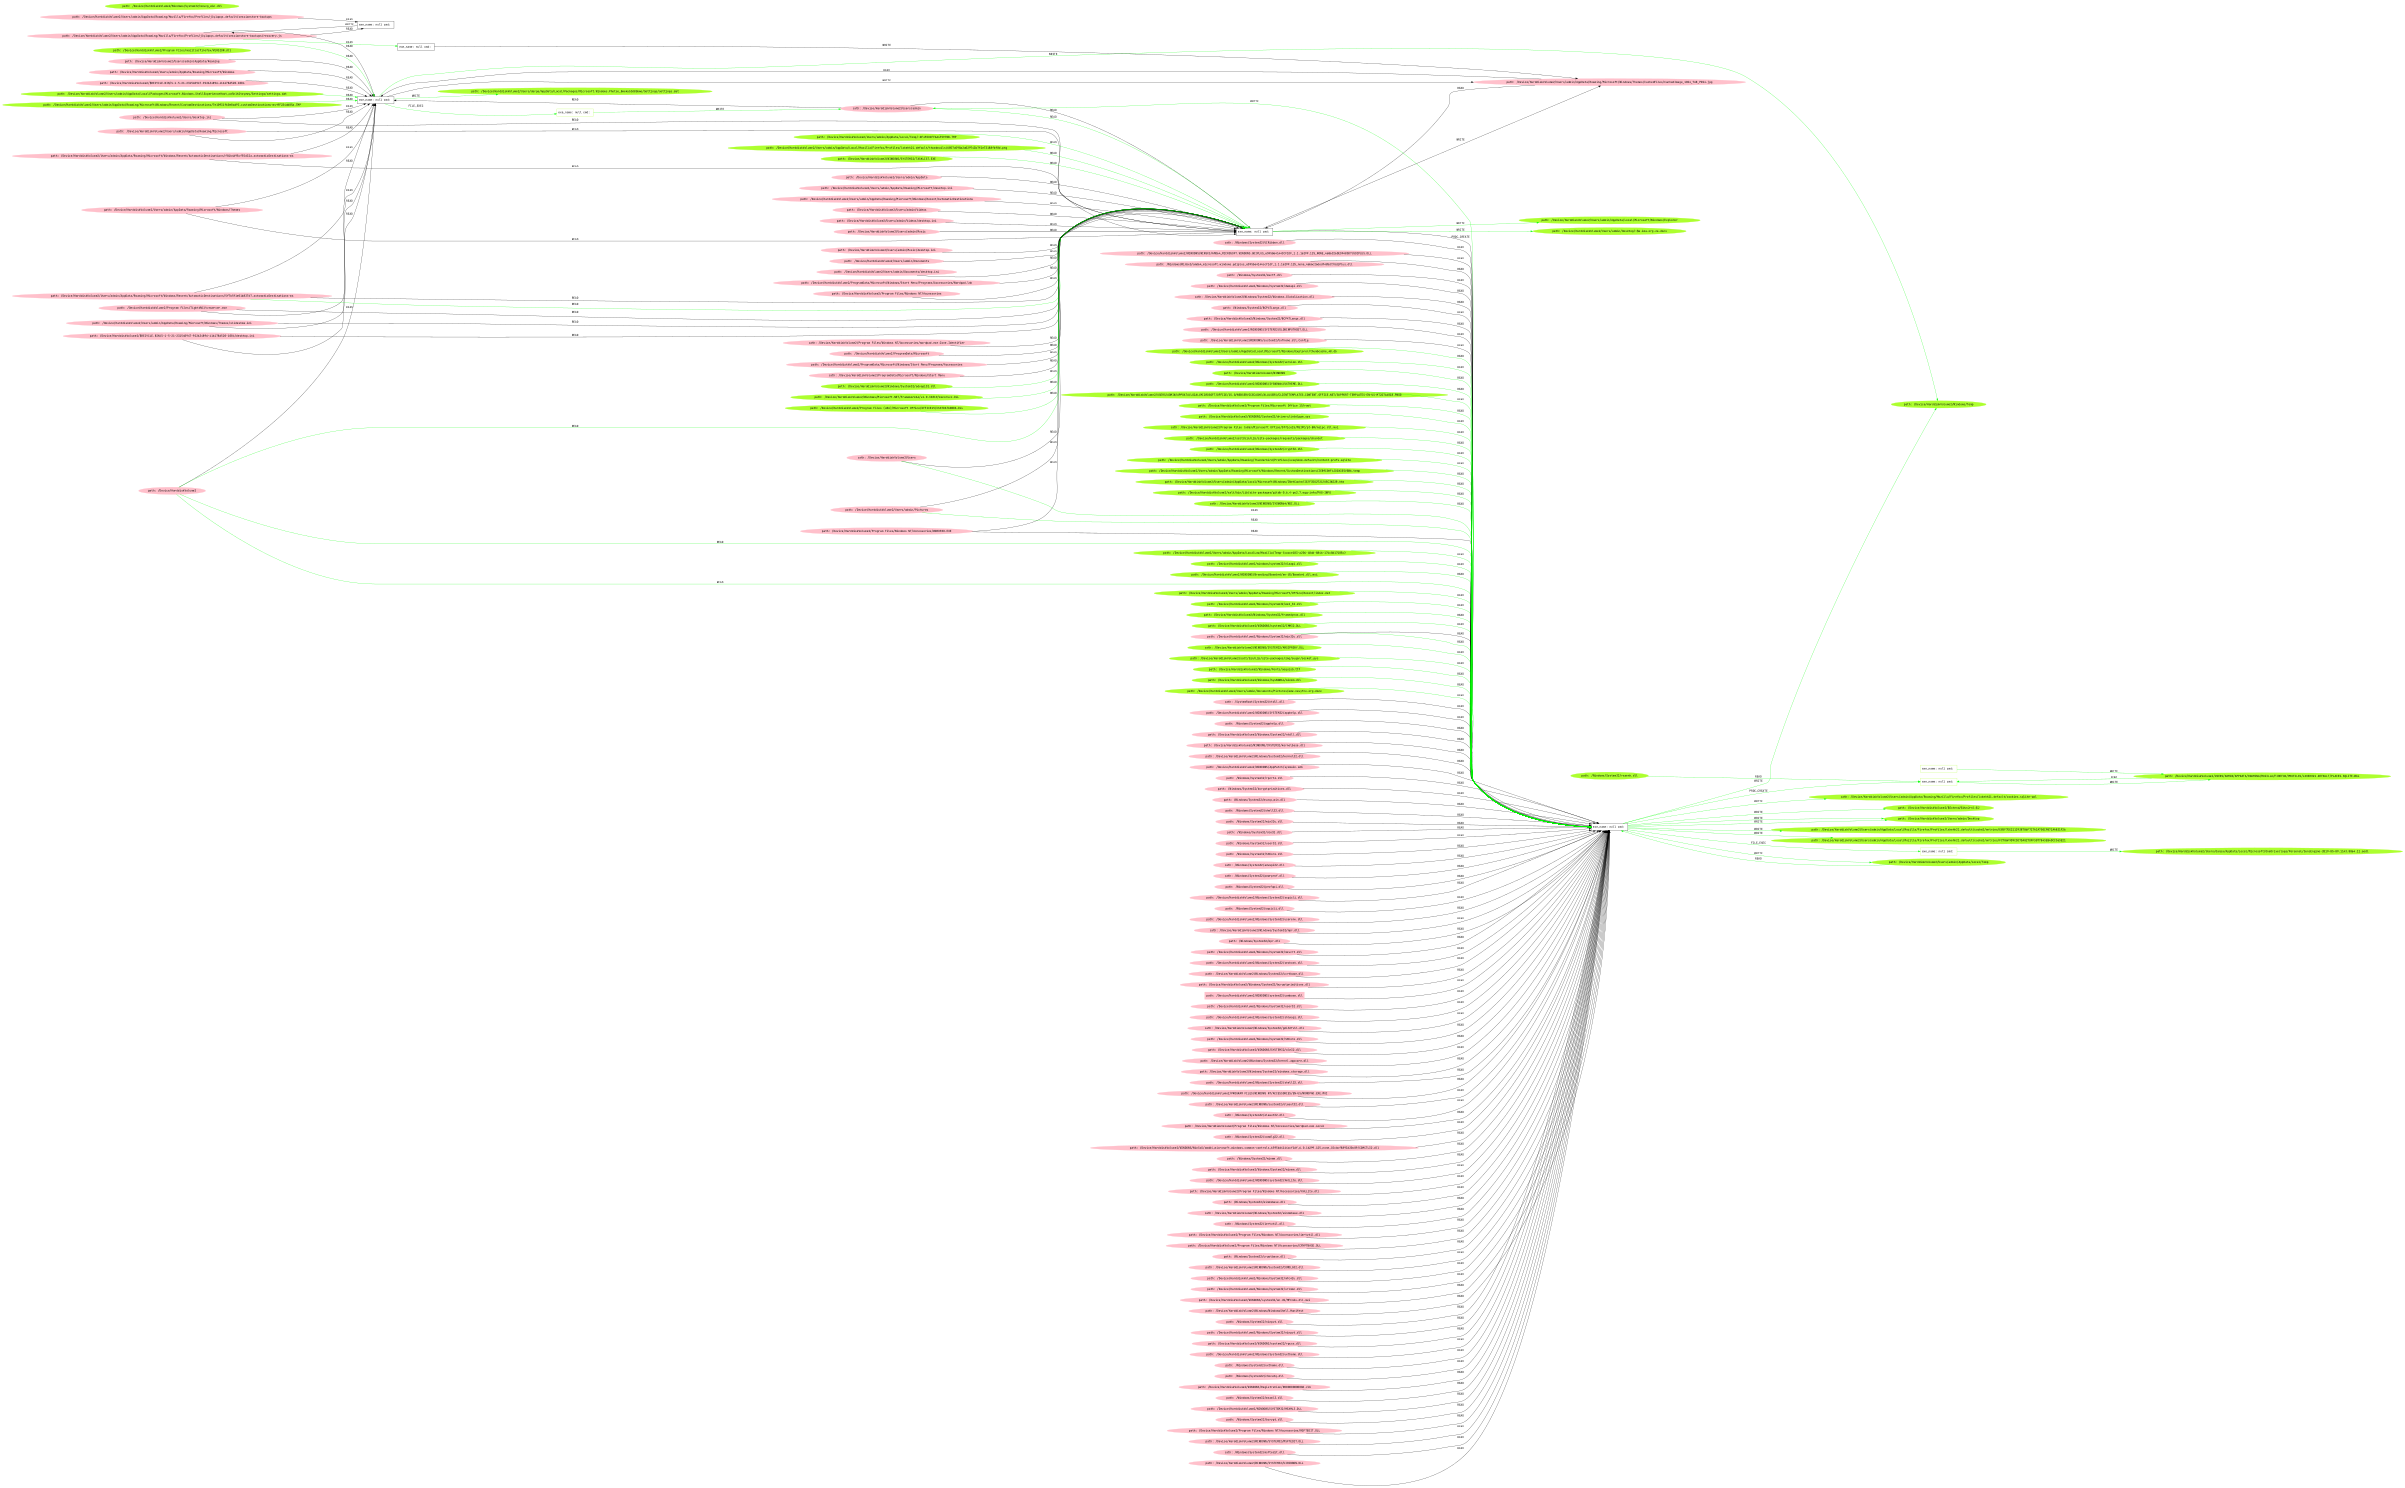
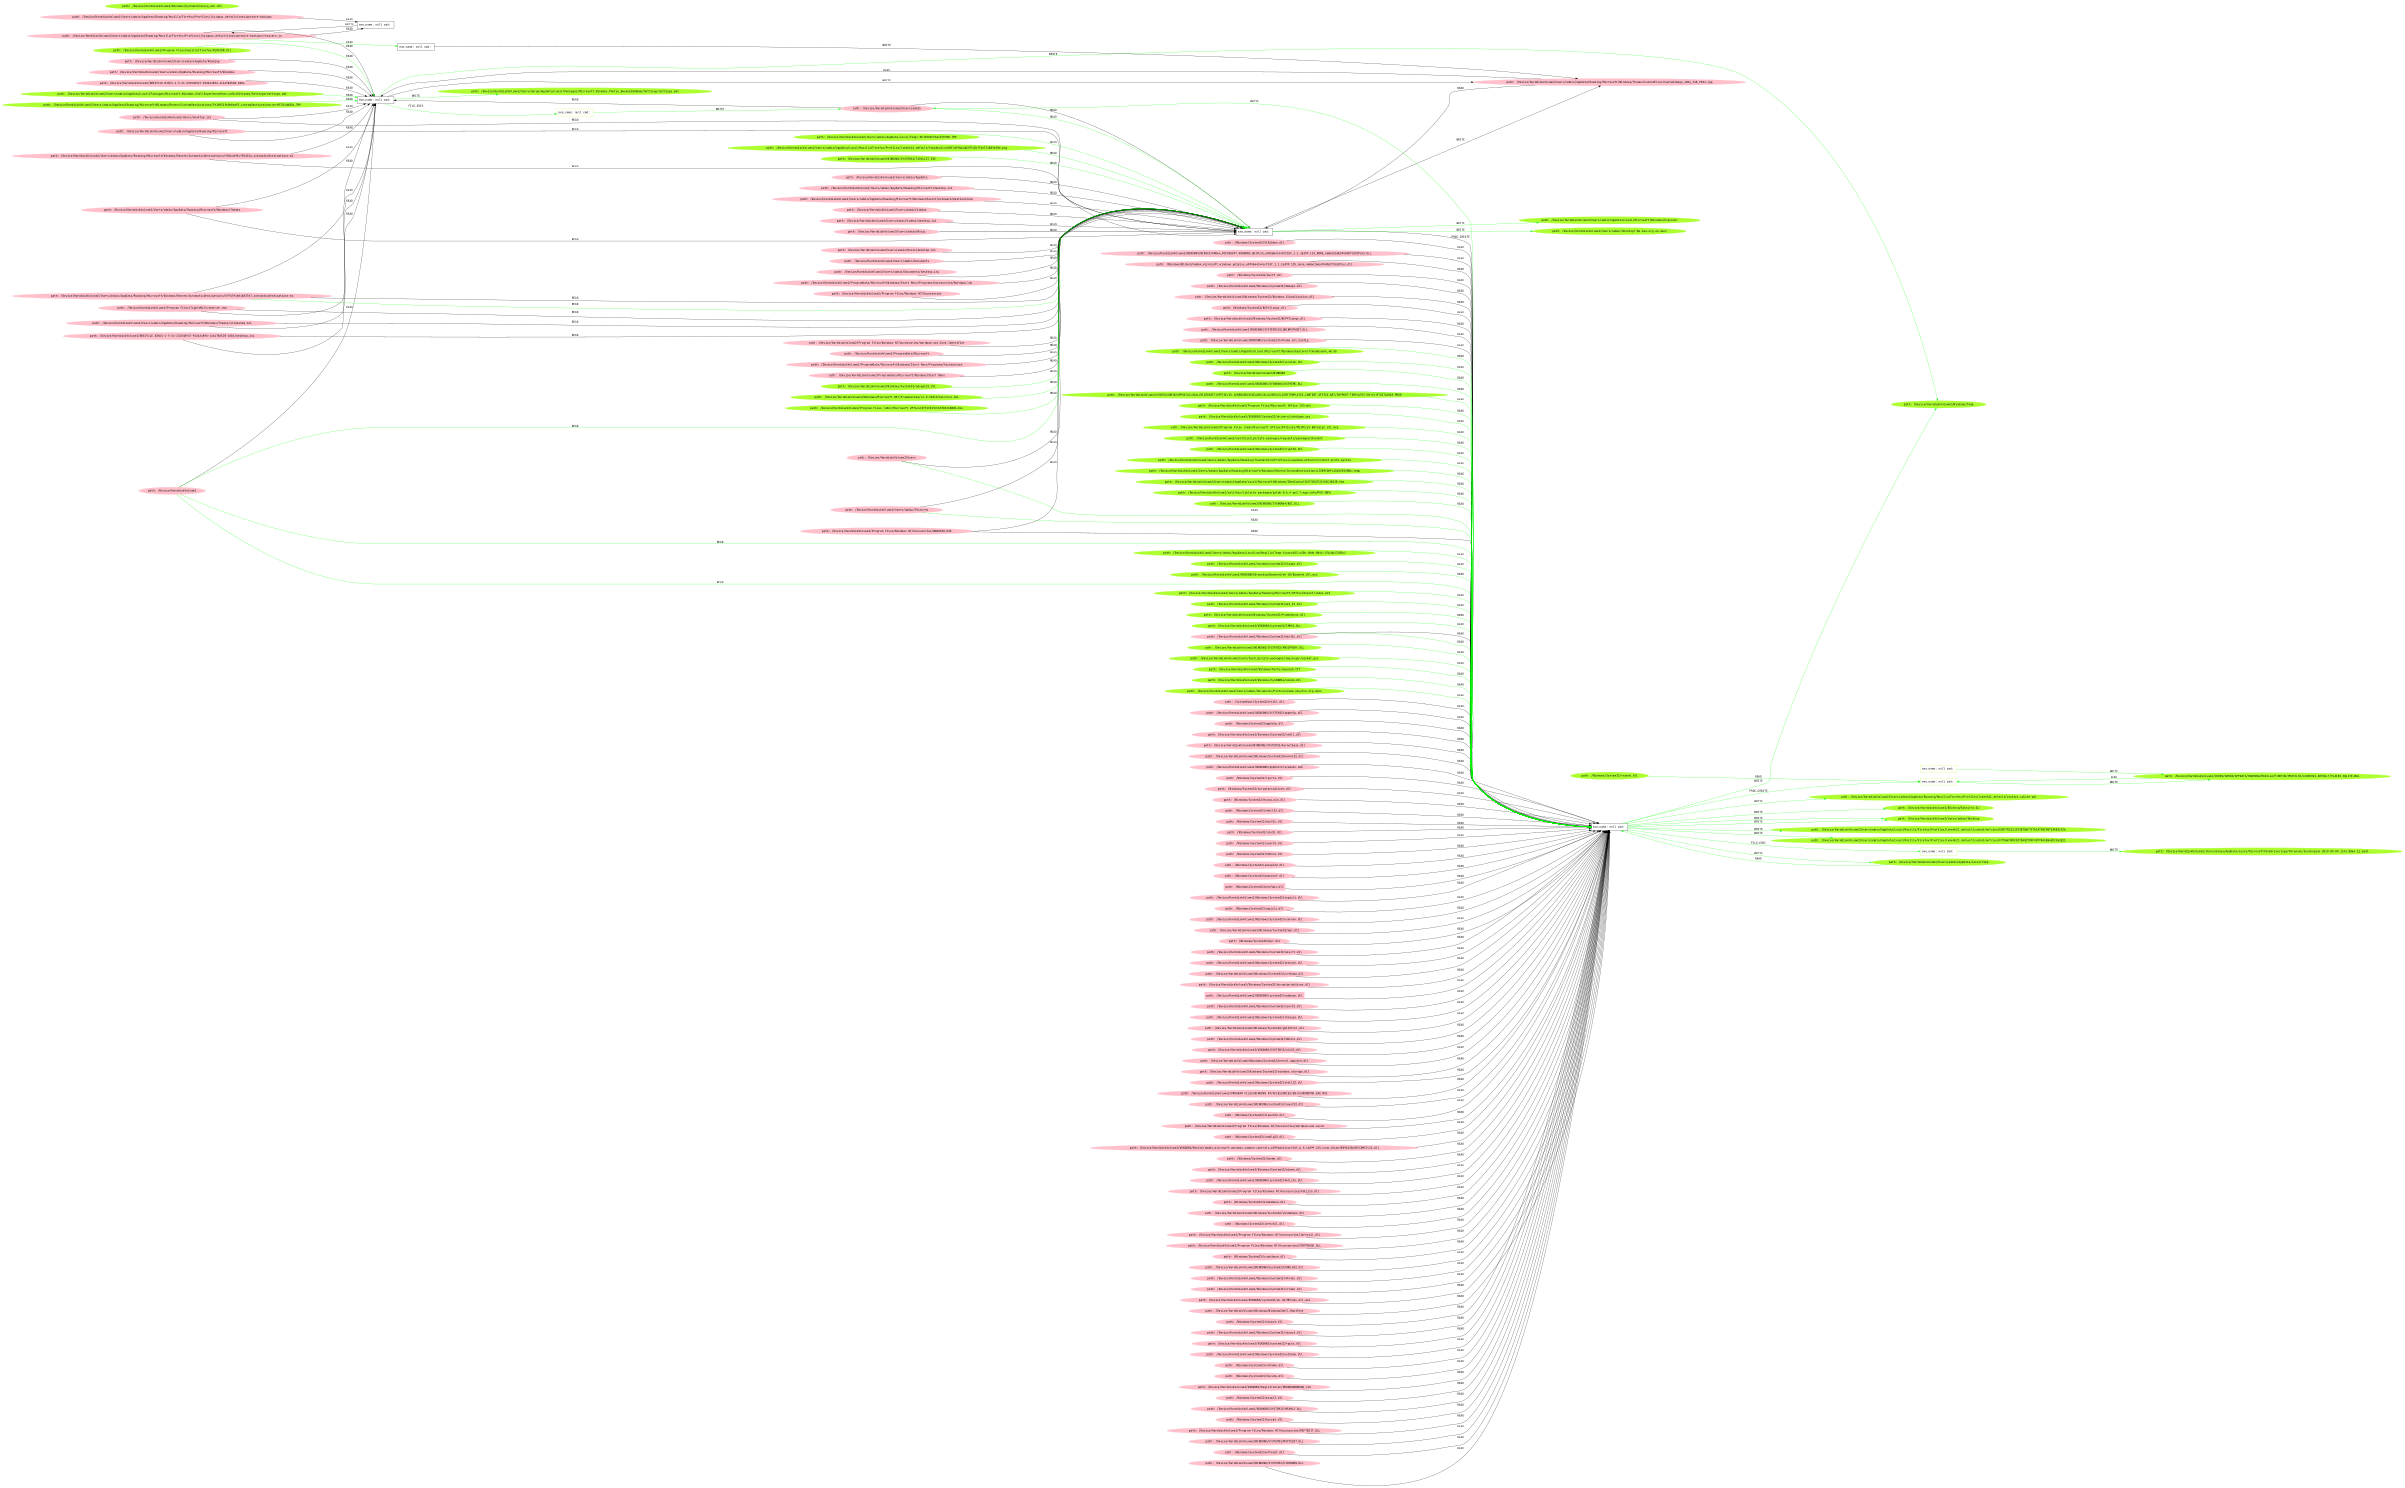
(1255, 887) -> (1255, 887)
